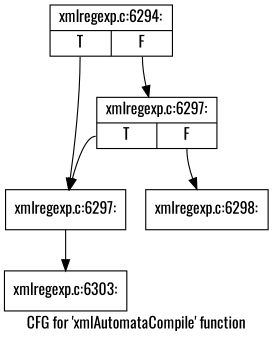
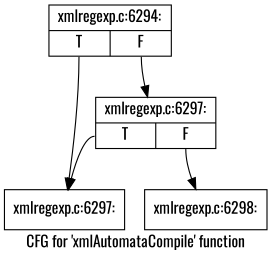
(66, 291) -> none
